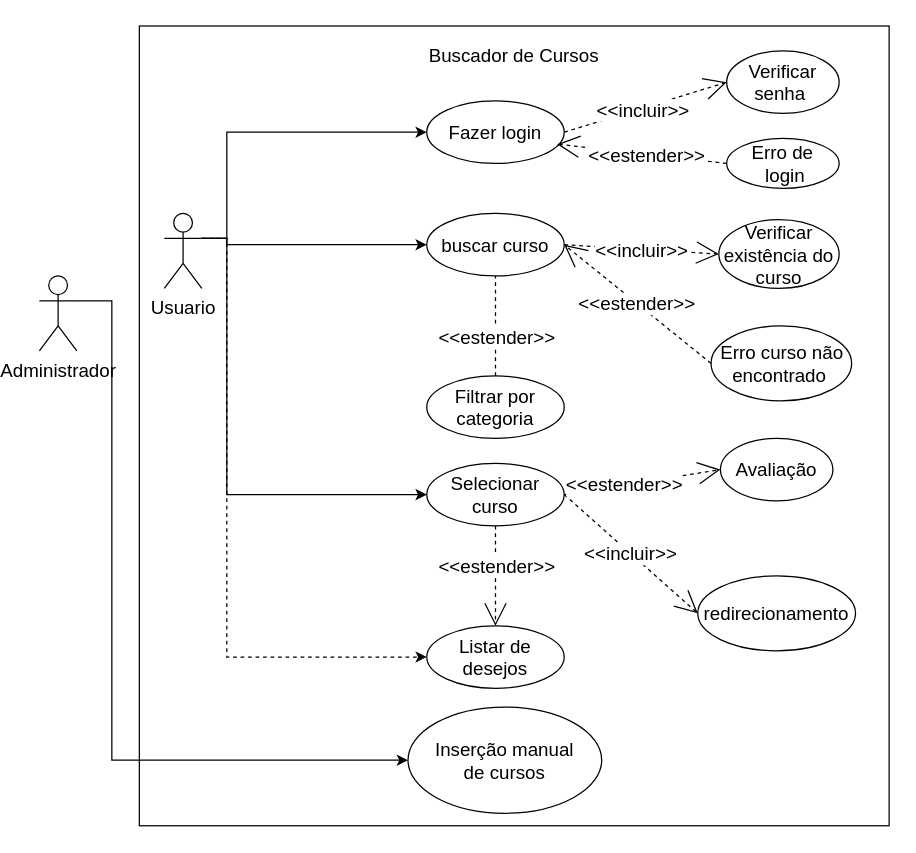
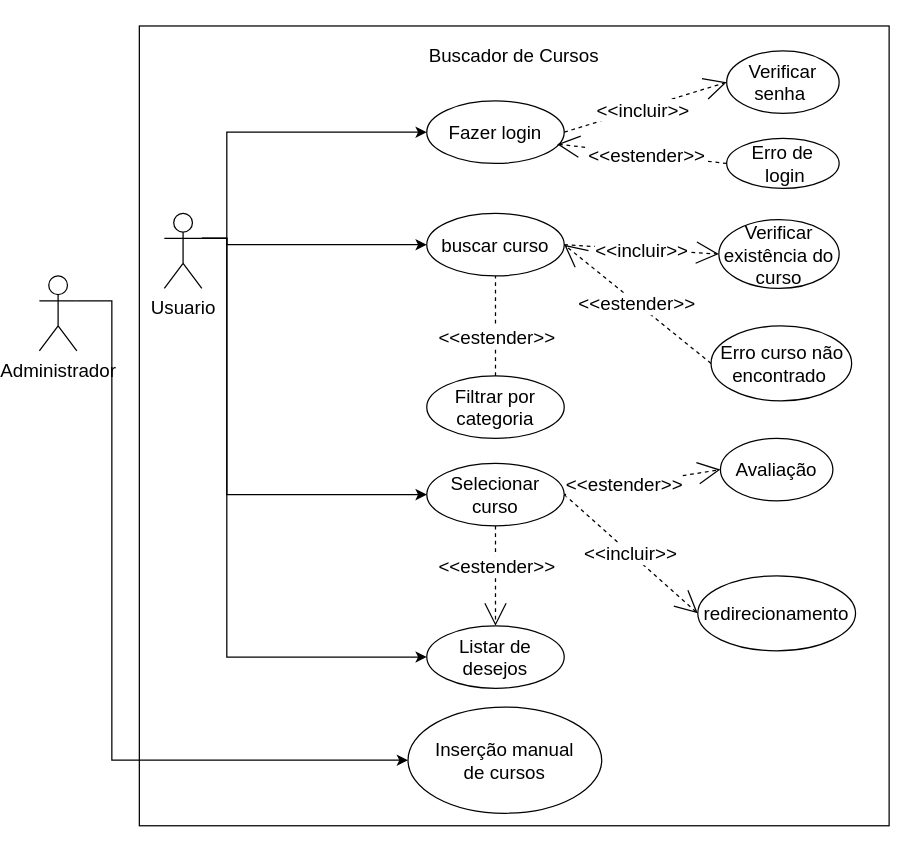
(243, 657) -> (243, 657)
